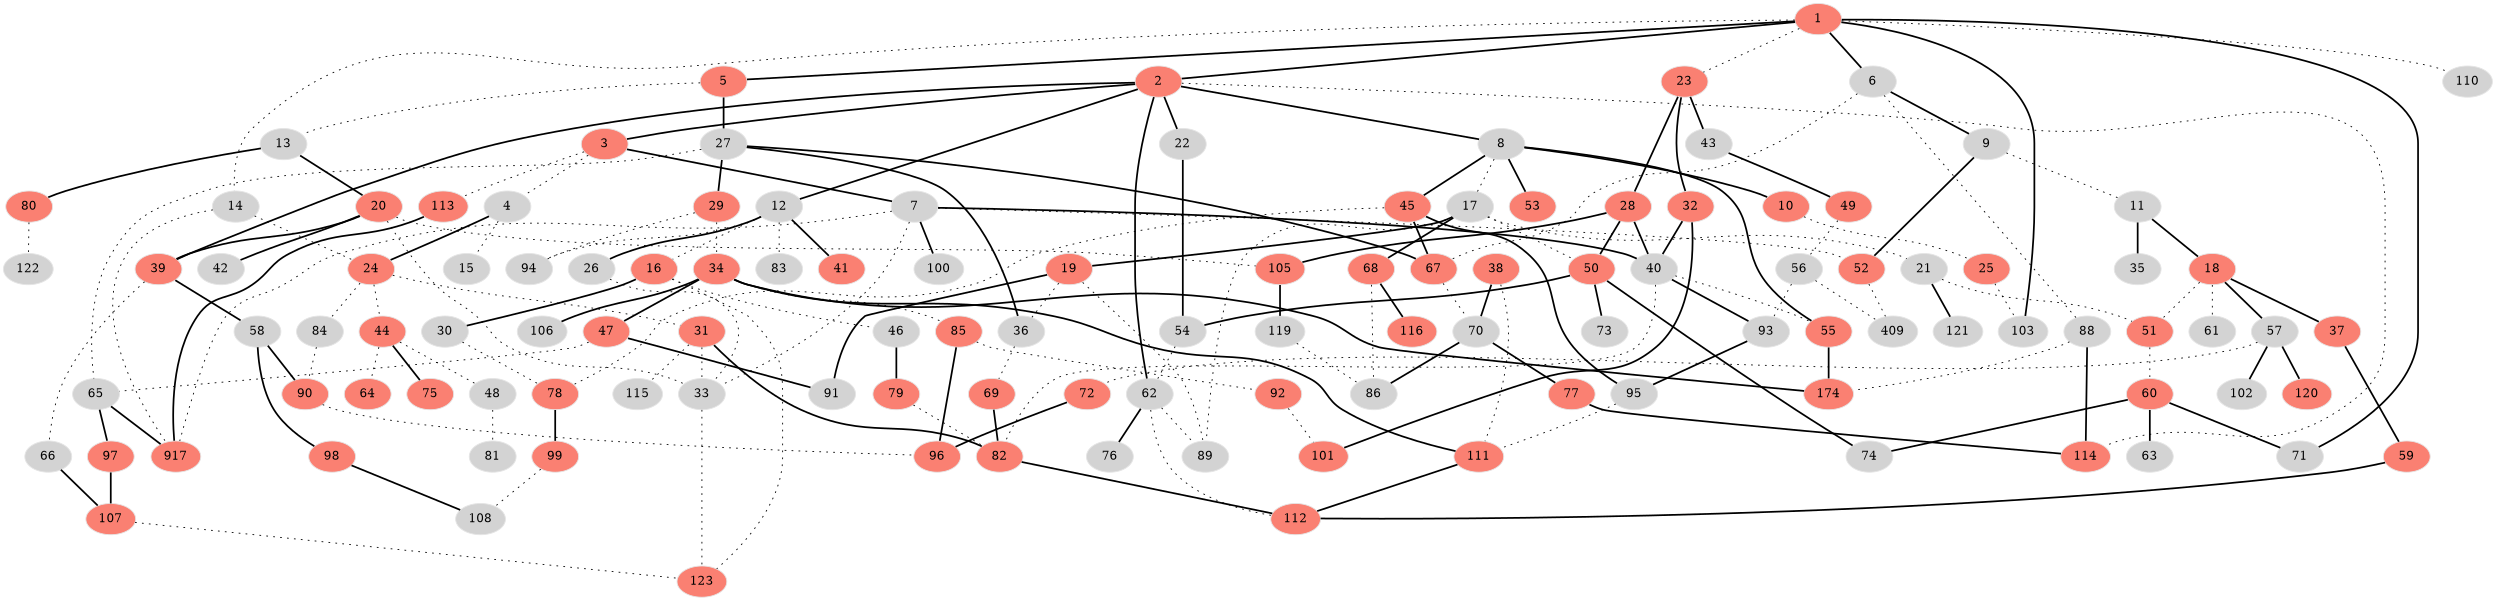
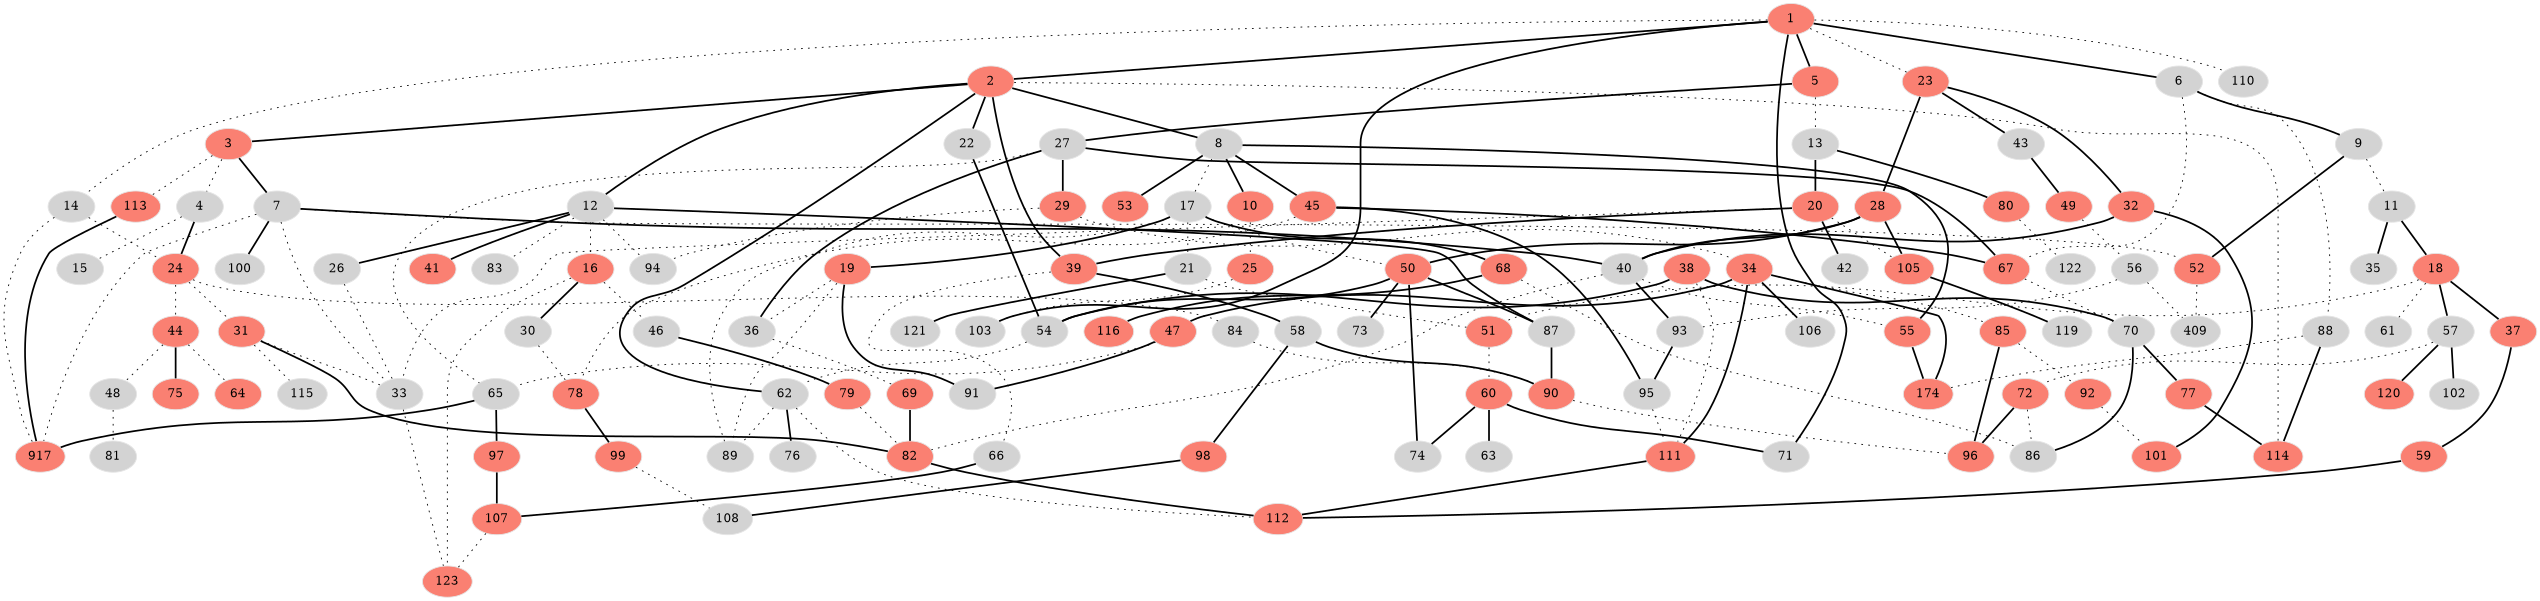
none -> (1396, 303)
none -> (1551, 332)
(1312, 353) -> (2029, 425)
